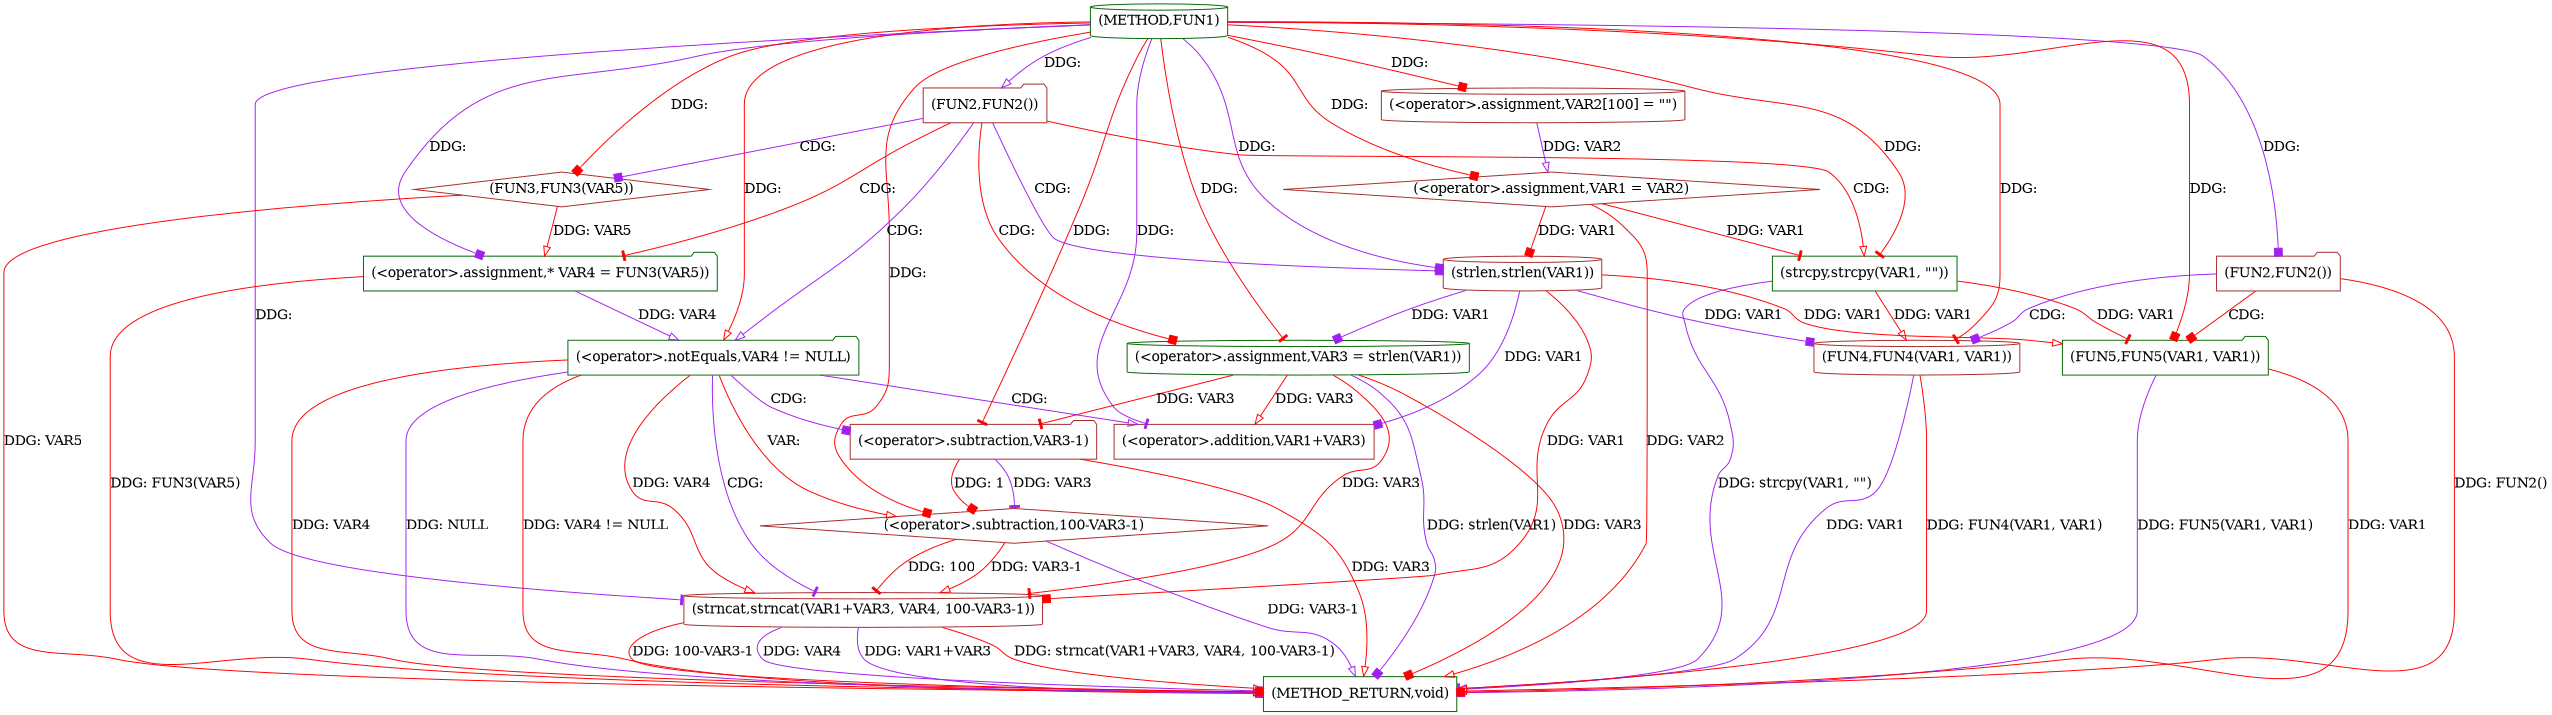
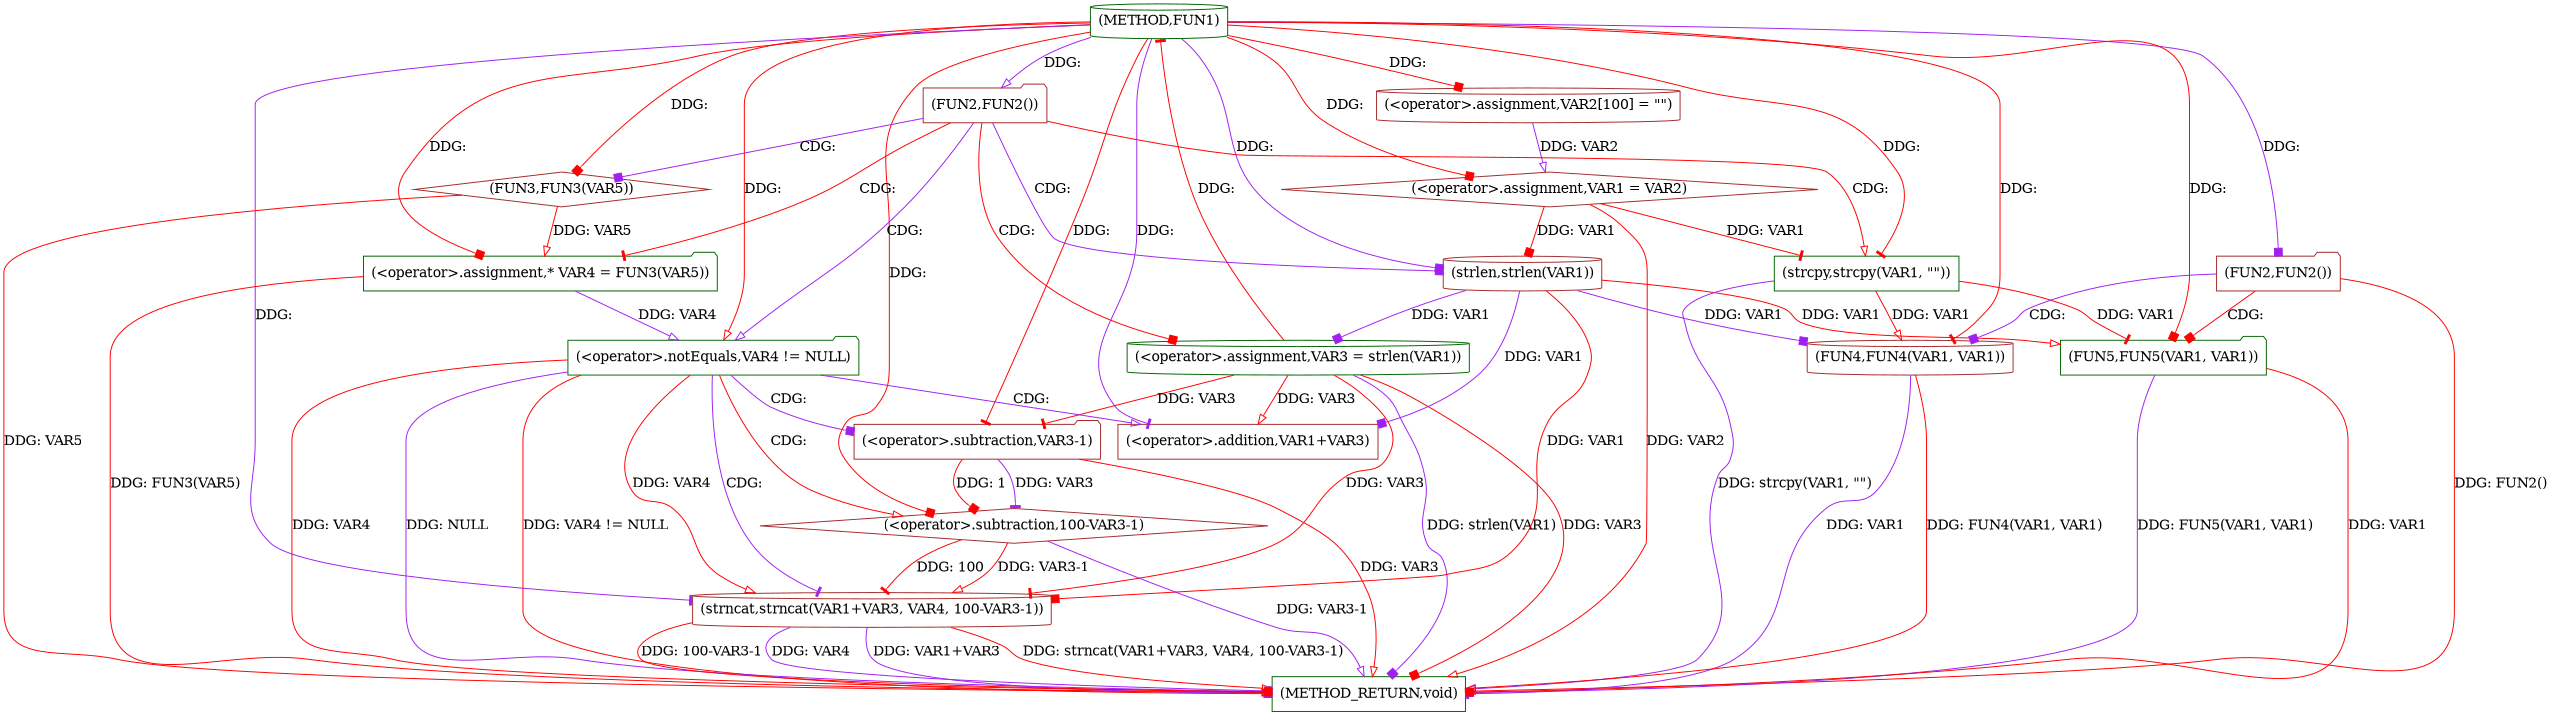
(670, 61) -> (670, 61)
(1197, 197) -> (1196, 203)
(786, 442) -> (791, 442)
